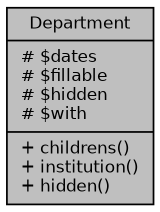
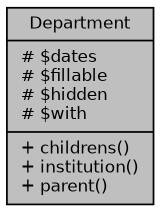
(66, 186) -> (65, 186)
